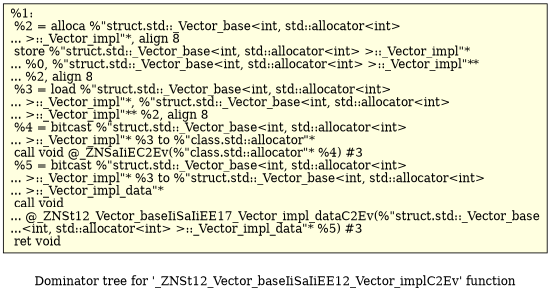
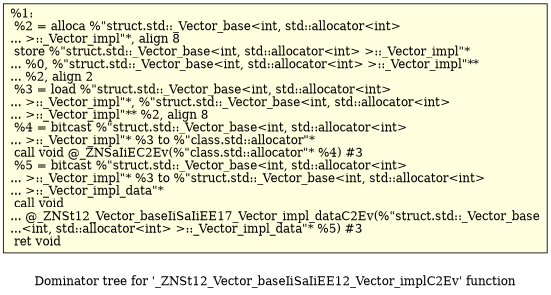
(52, 77) -> (52, 77)
